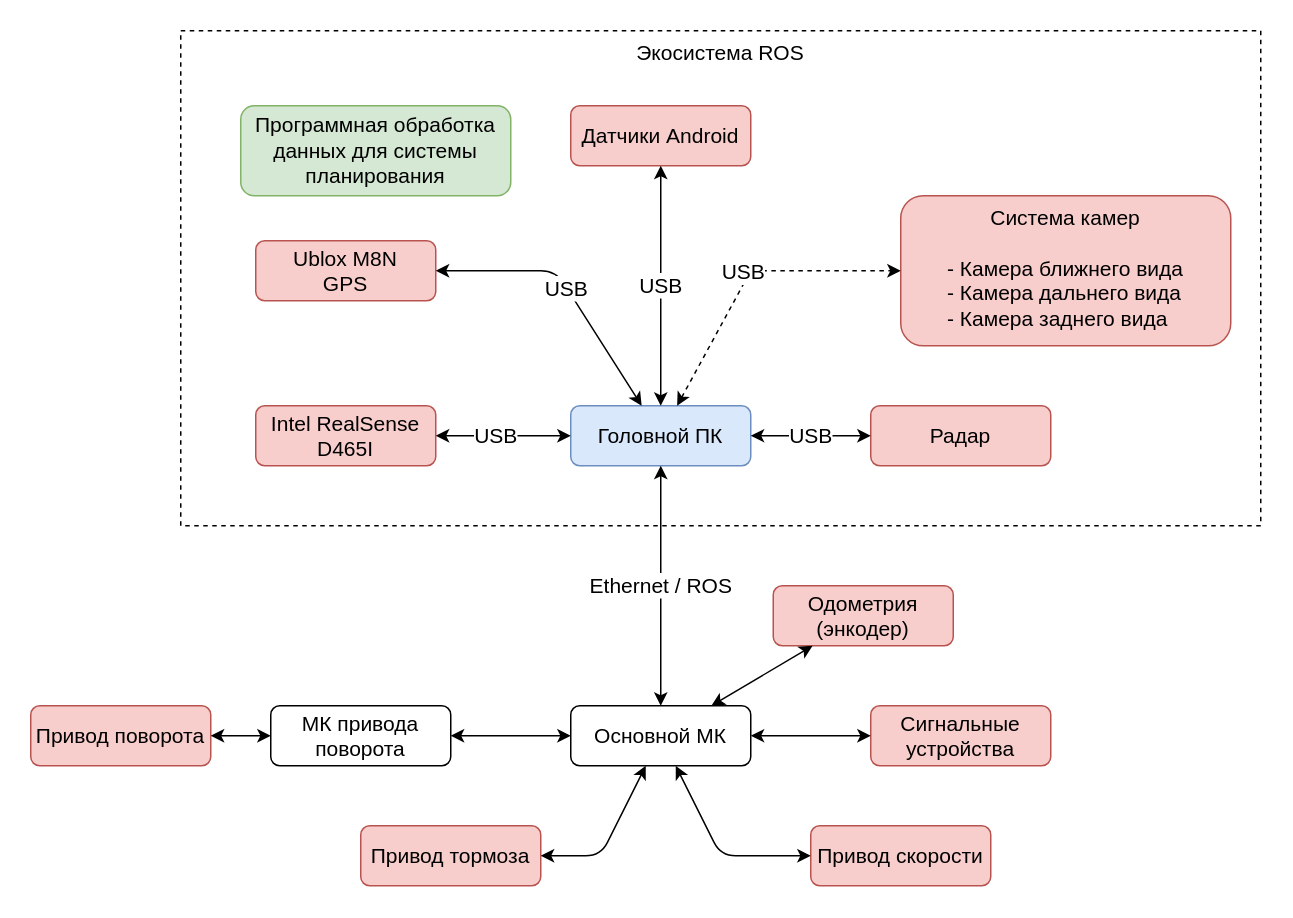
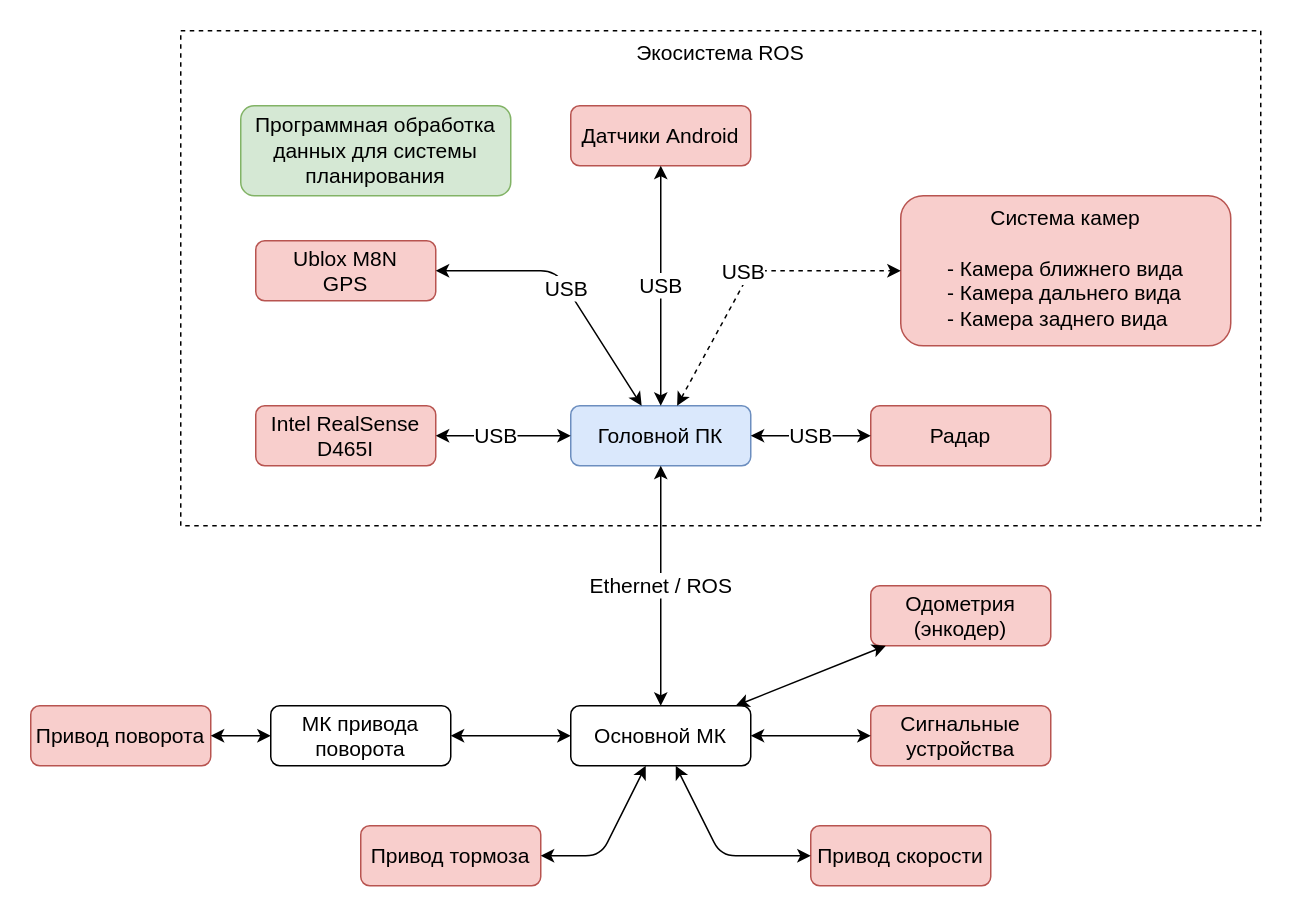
(863, 616) -> (961, 616)
